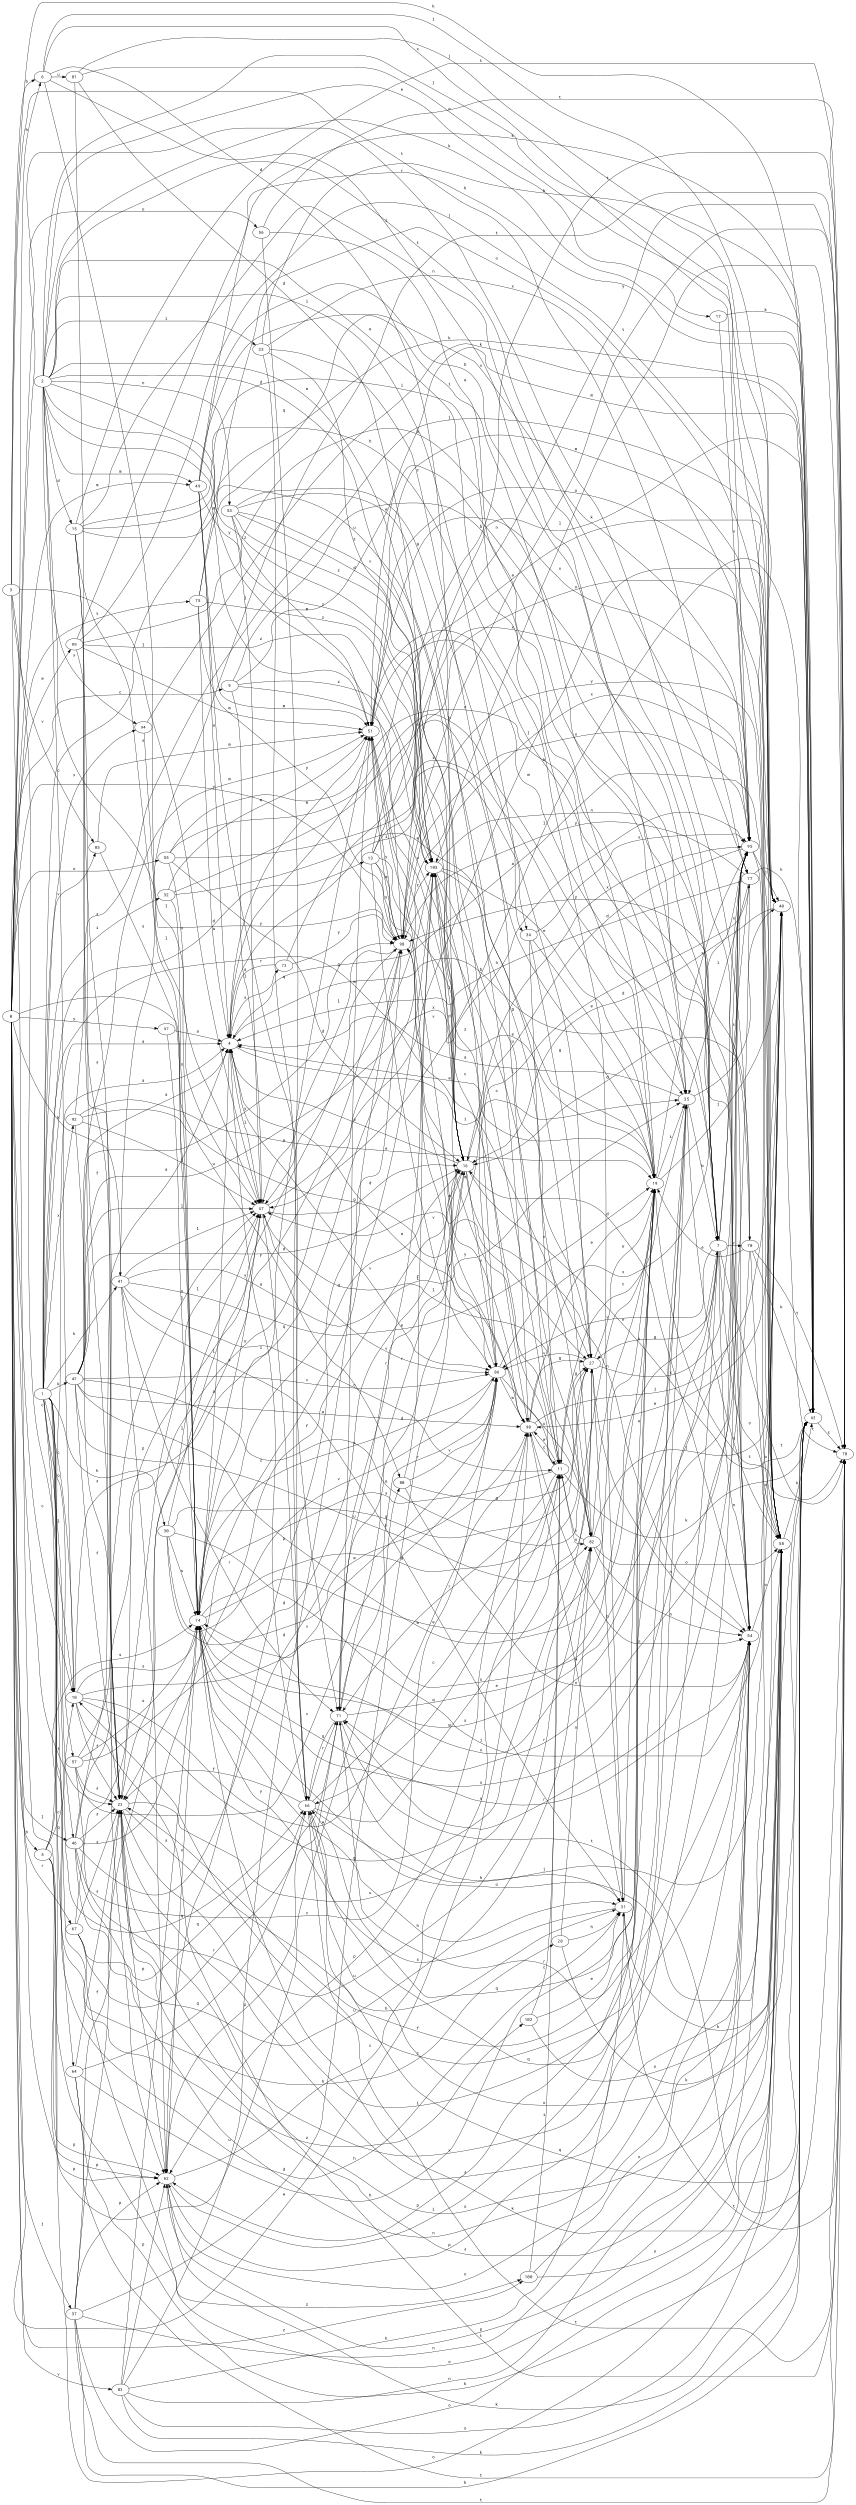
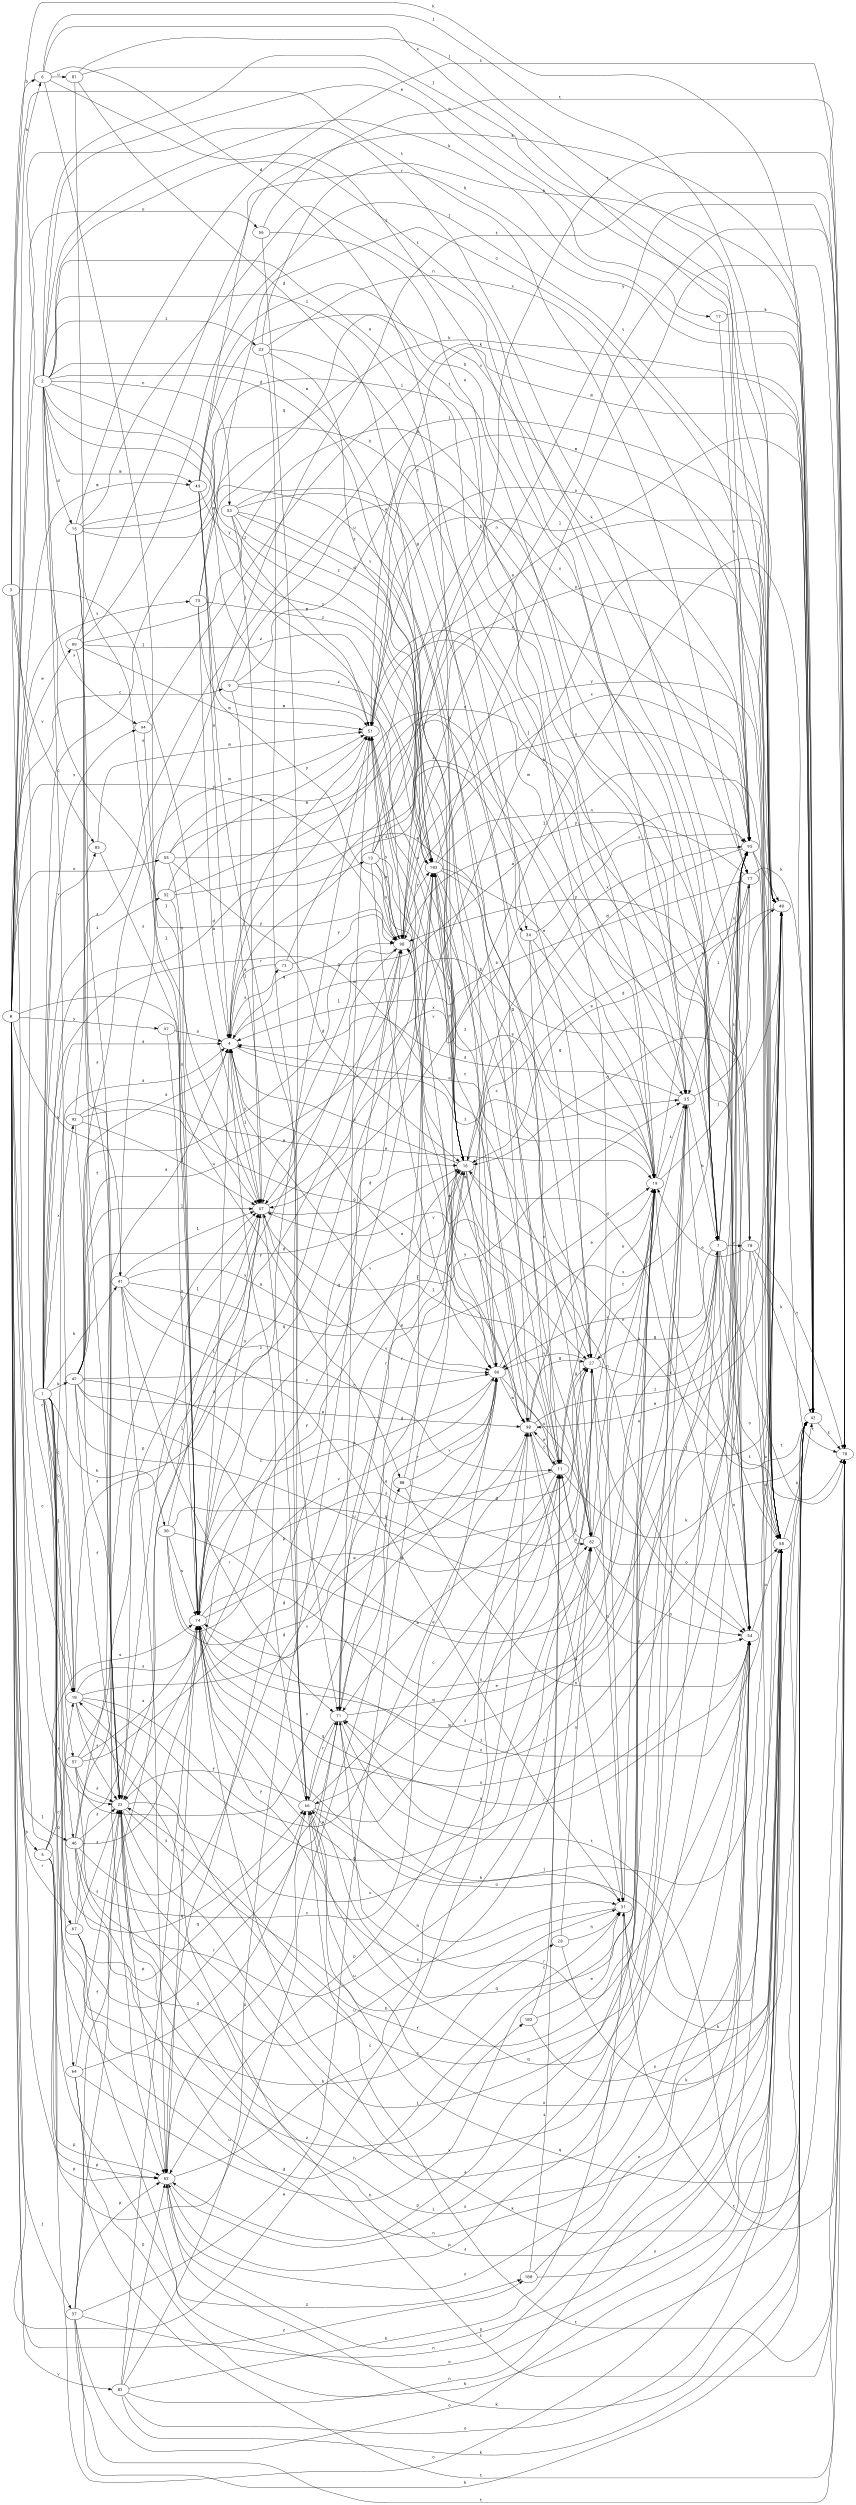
(602, 696) -> (599, 697)
